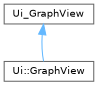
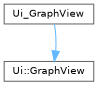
(42, 48) -> (56, 38)
